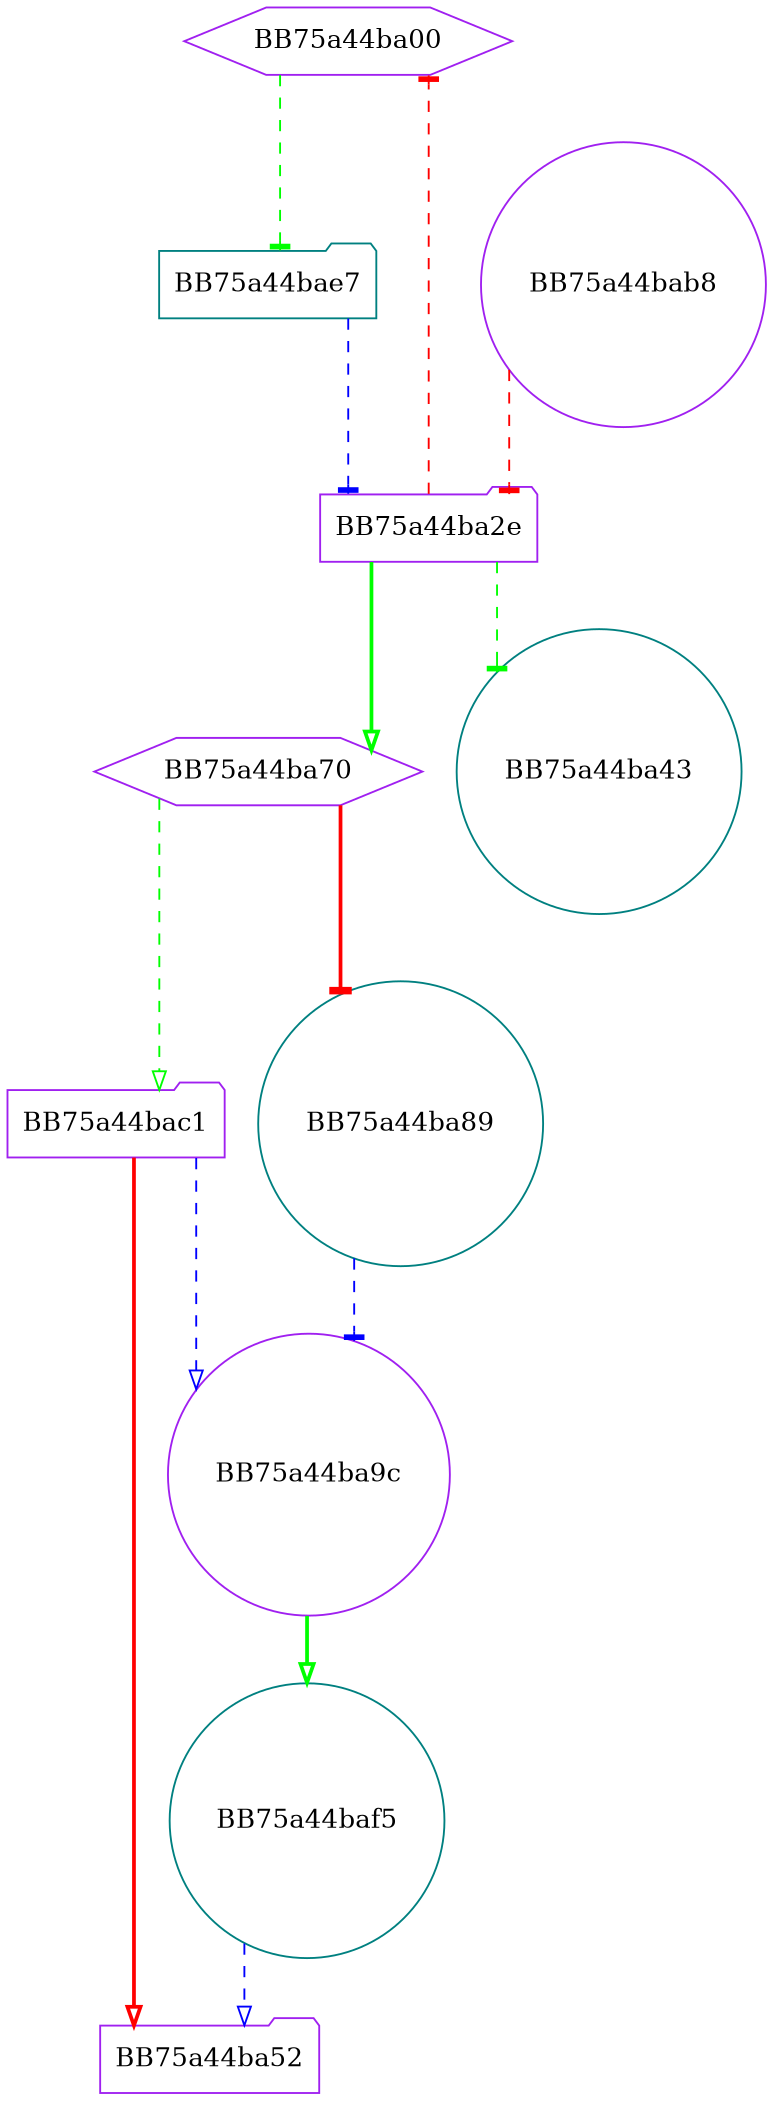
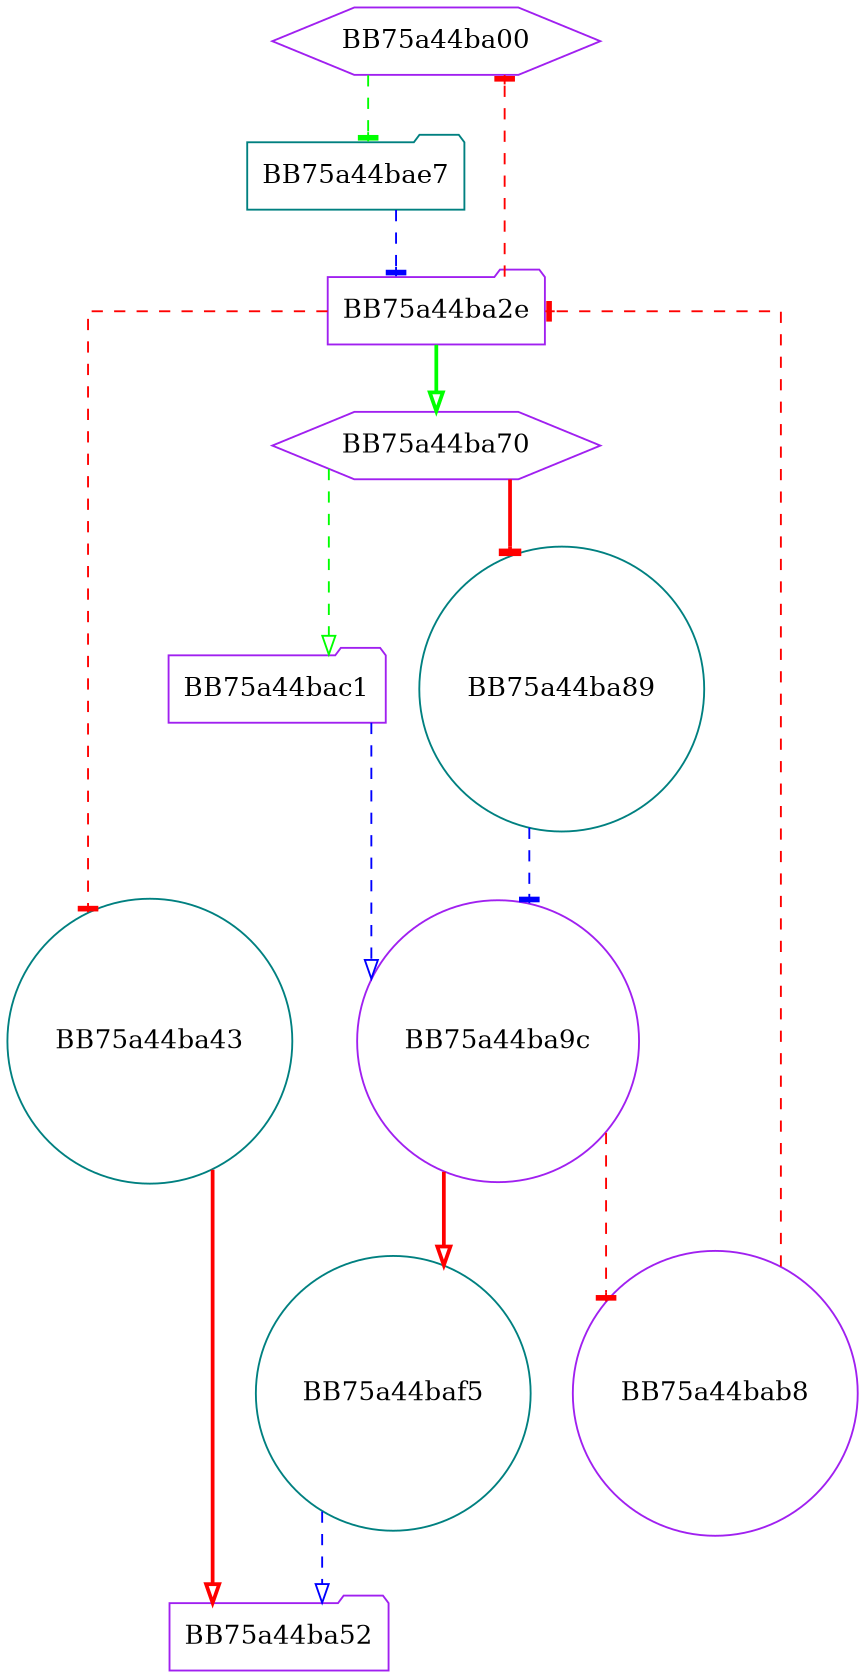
(497, 612) -> (88, 487)
none -> (606, 1213)
(134, 1582) -> (213, 1377)
(307, 1640) -> (444, 1209)
